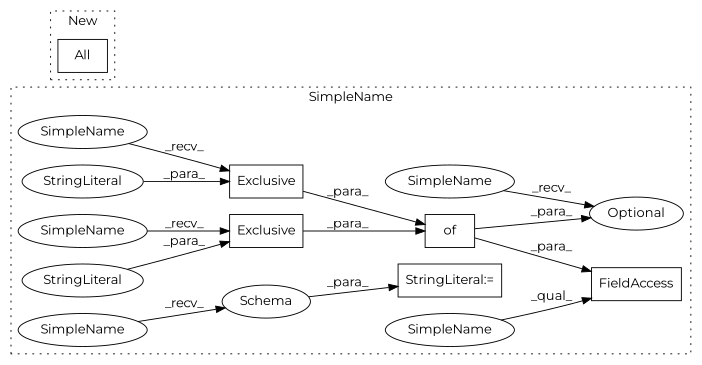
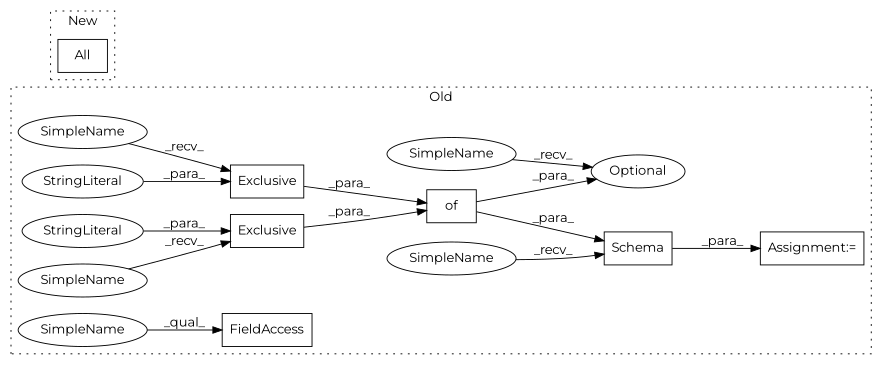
(351, 98) -> (441, 98)
(528, 253) -> (536, 225)
(450, 280) -> (812, 248)
(266, 302) -> (638, 248)
